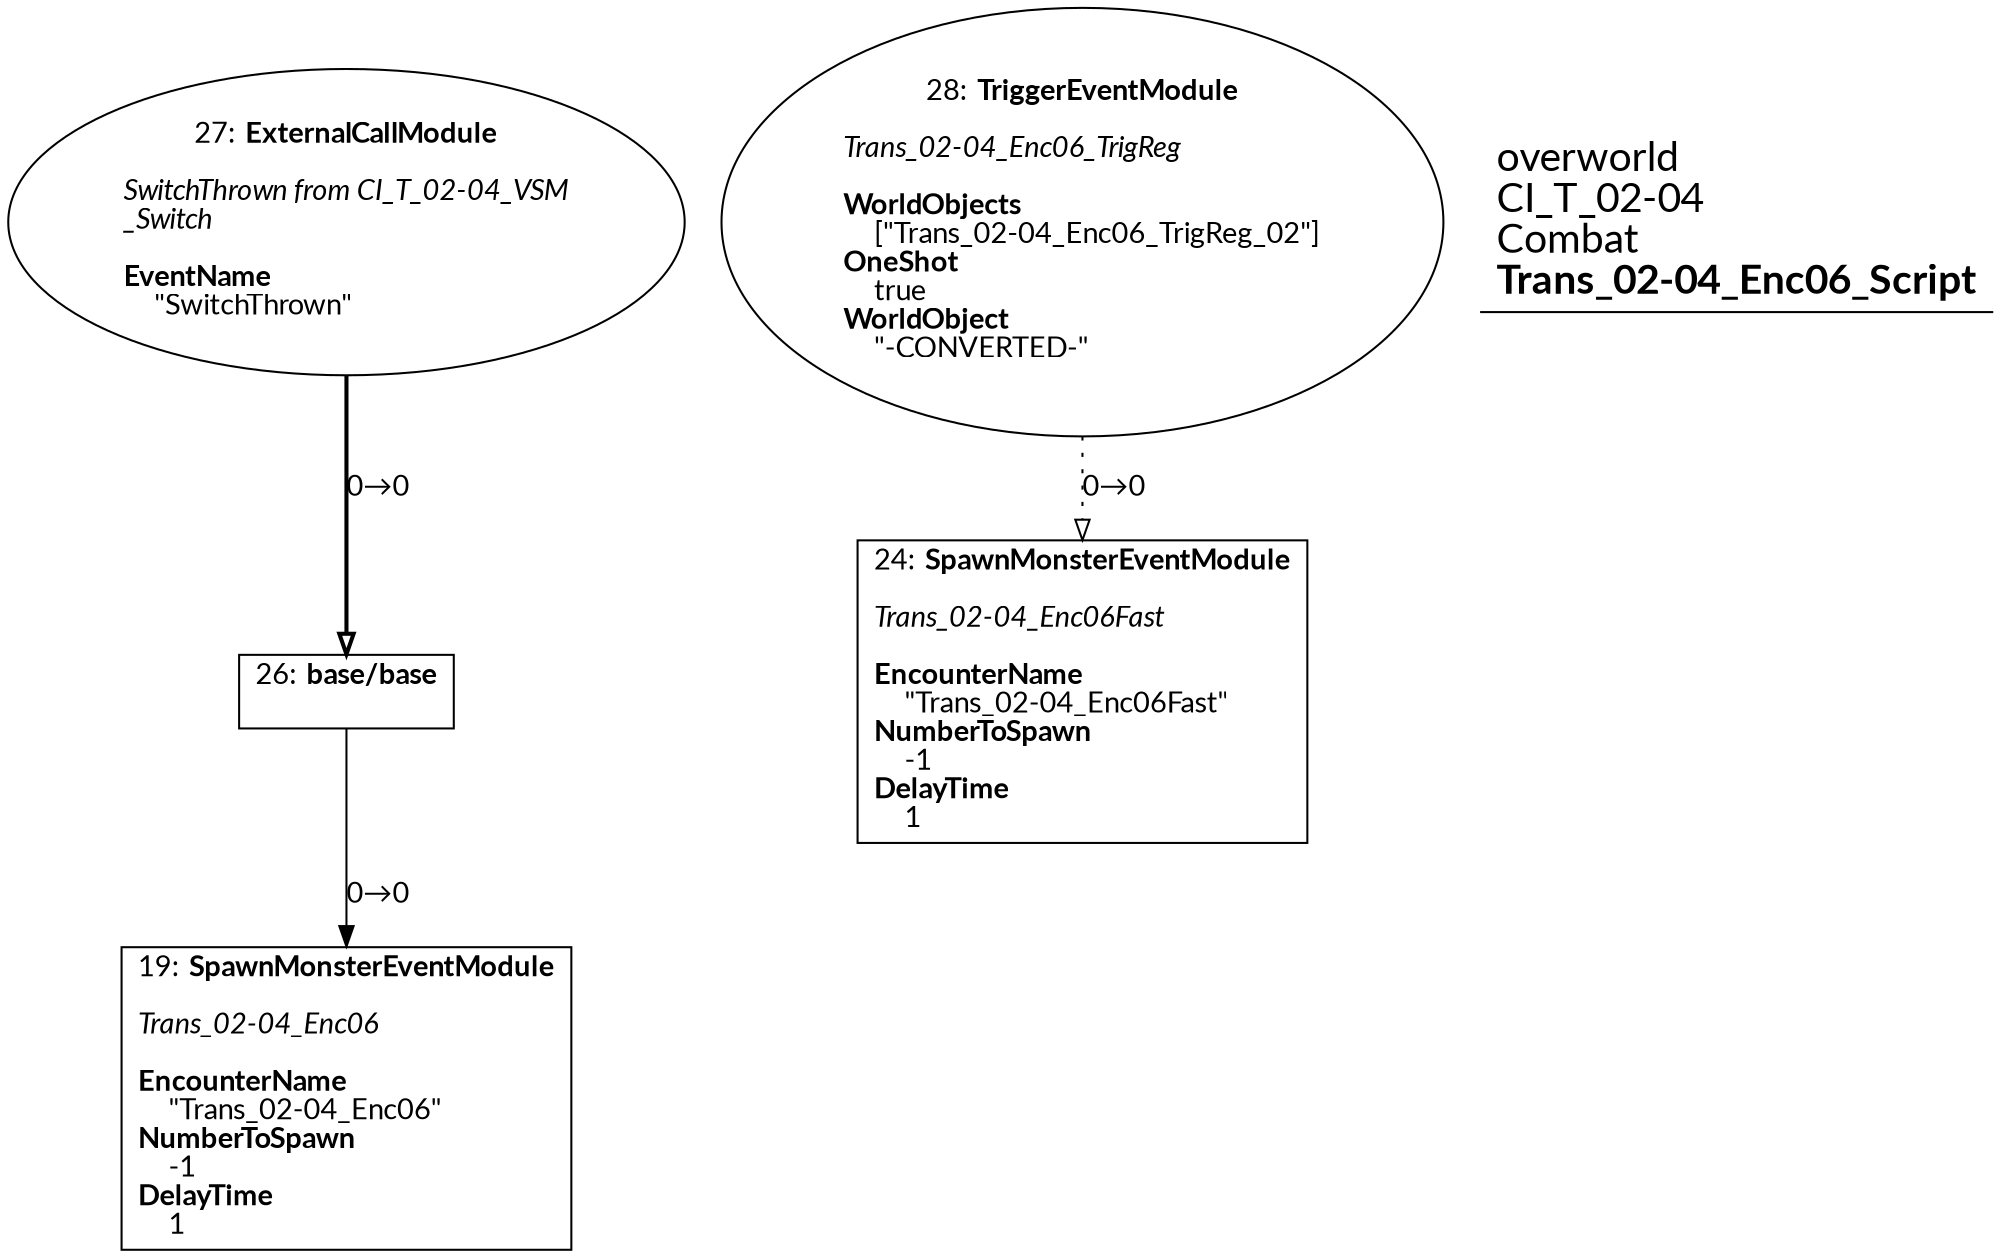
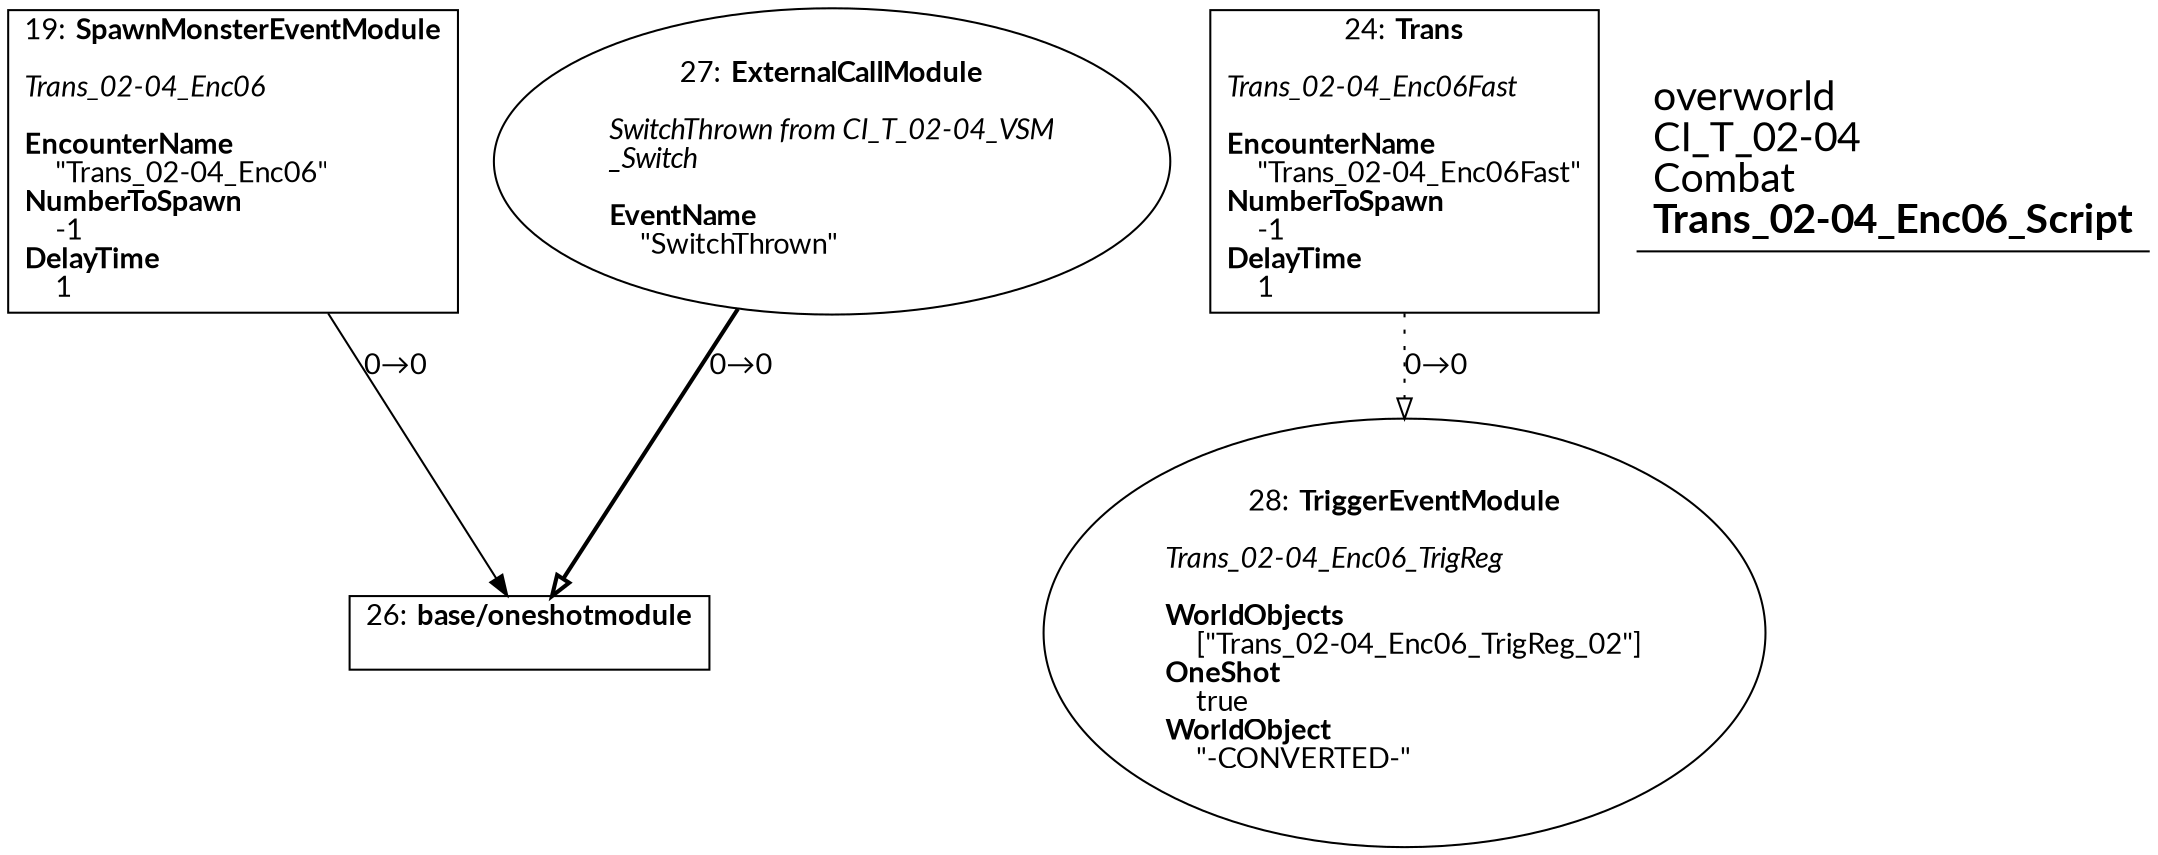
(1082, 478) -> (1405, 356)
(1108, 561) -> (1430, 31)
(372, 675) -> (555, 617)
(346, 827) -> (412, 446)
